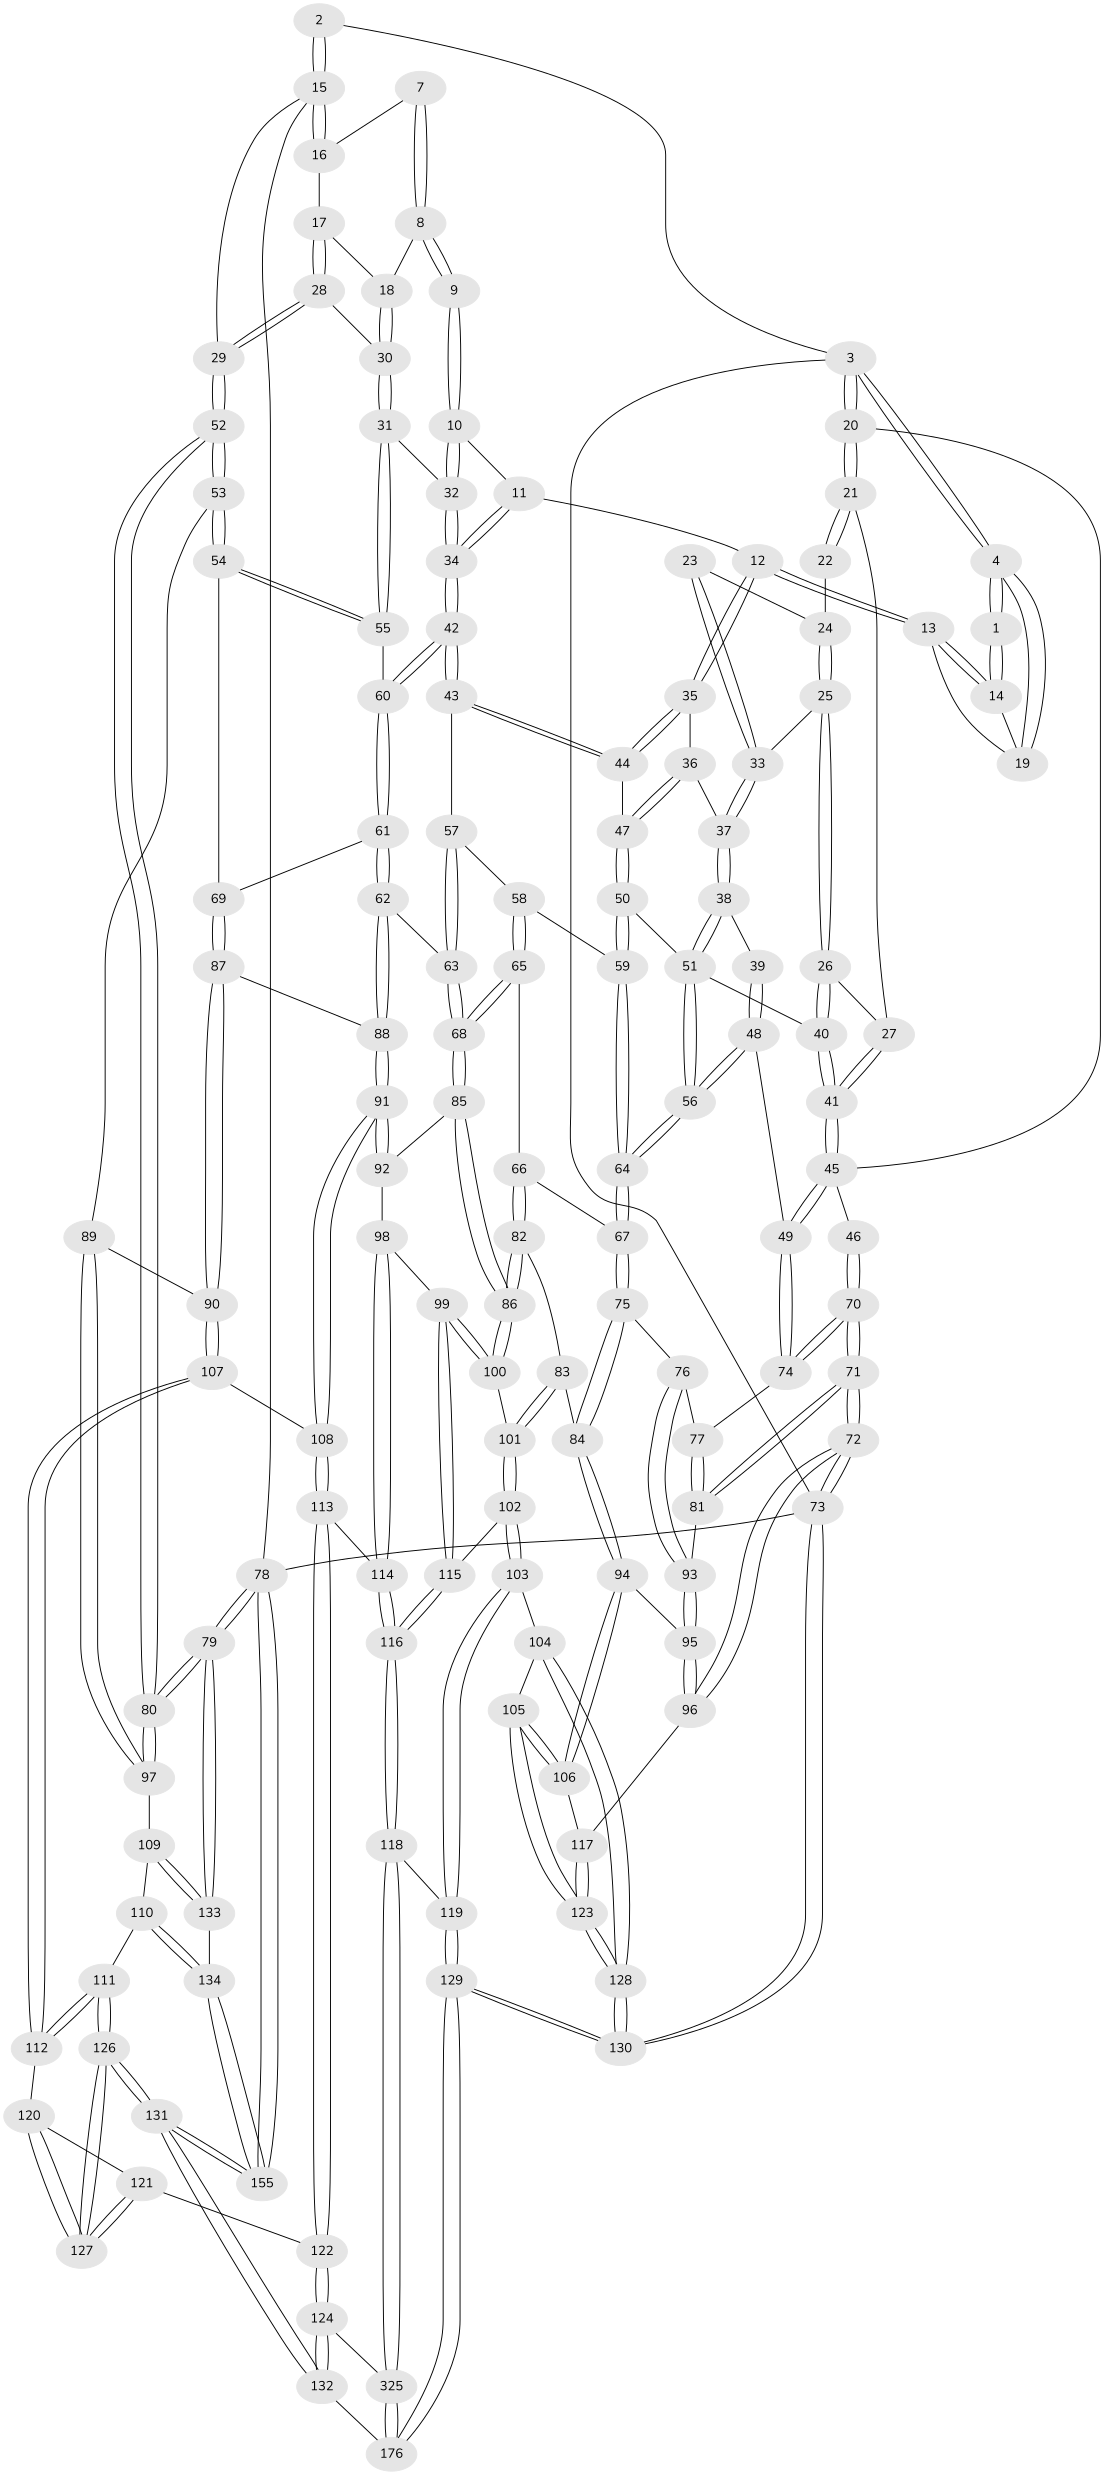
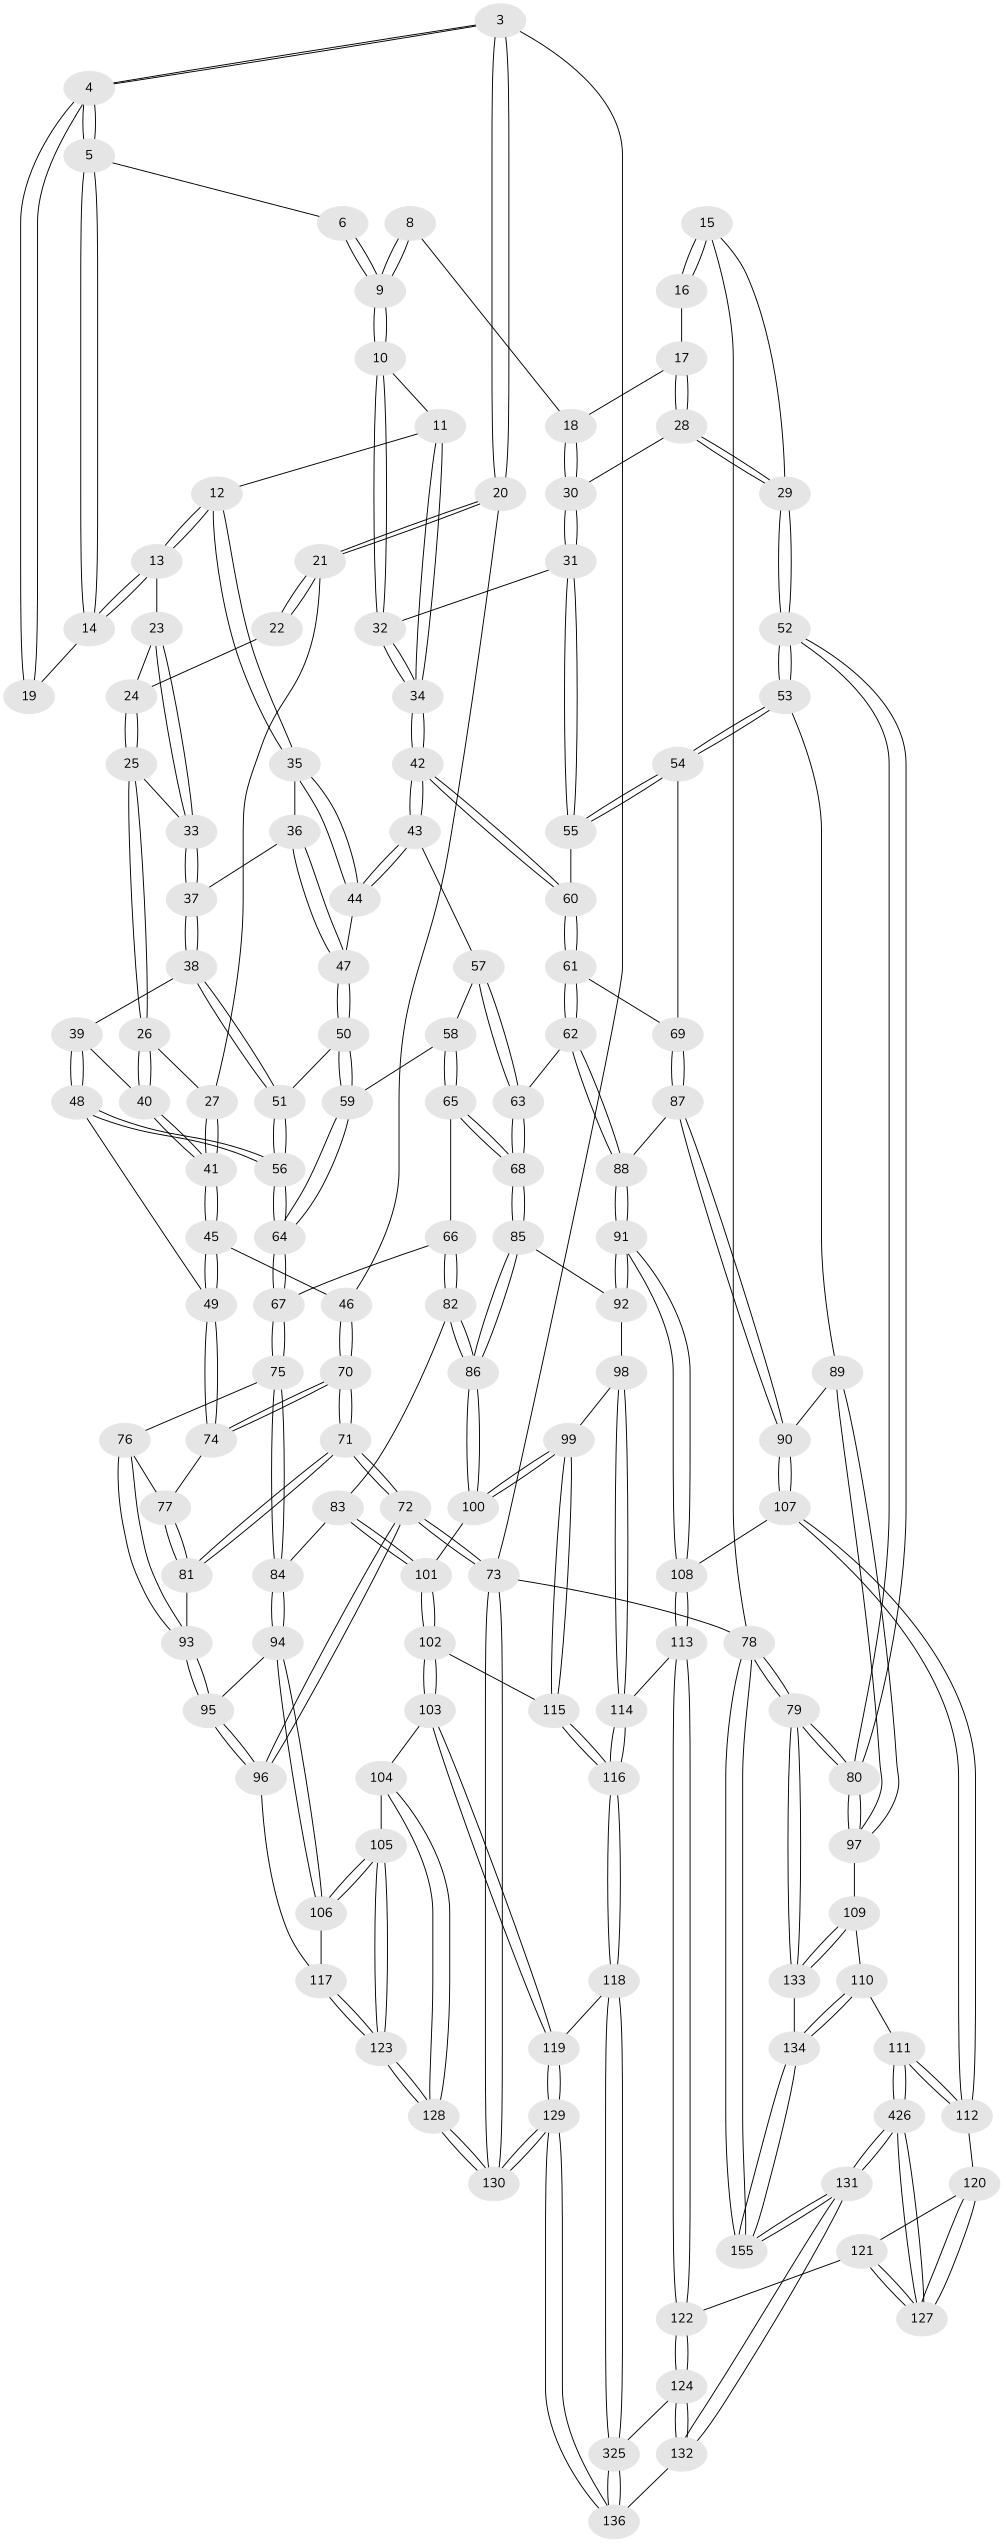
(319, 21) -> none
(421, 88) -> none
none -> (343, 223)
(996, 629) -> (89, 156)
(958, 707) -> (157, 595)
(1100, 808) -> (437, 904)
(756, 1001) -> (111, 1068)
(104, 2049) -> (899, 2116)
(392, 2454) -> (614, 2522)
